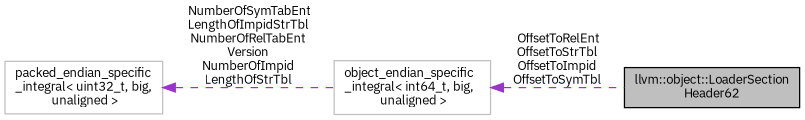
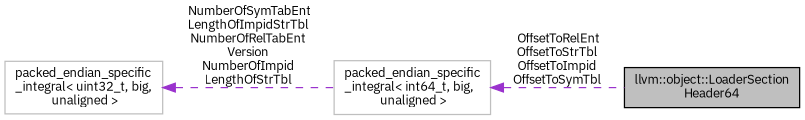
(412, 88) -> (412, 88)
(712, 88) -> (712, 88)
